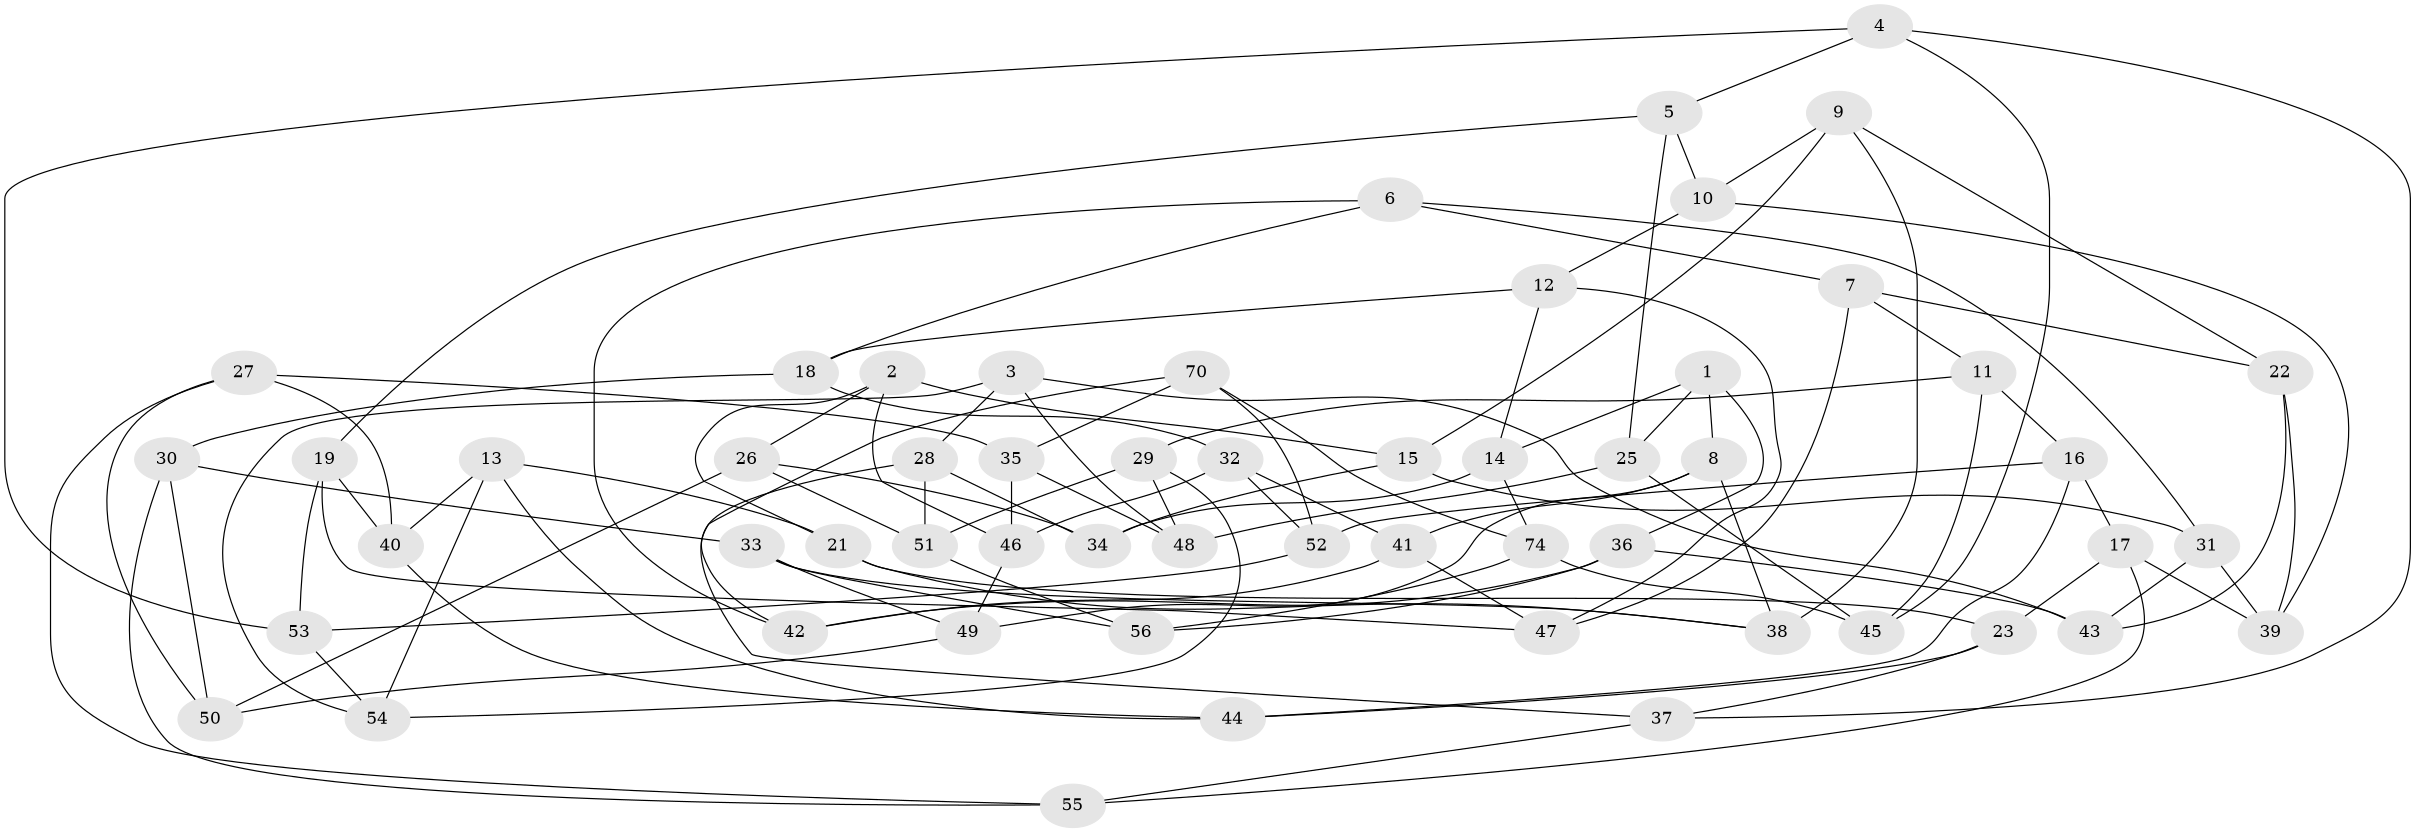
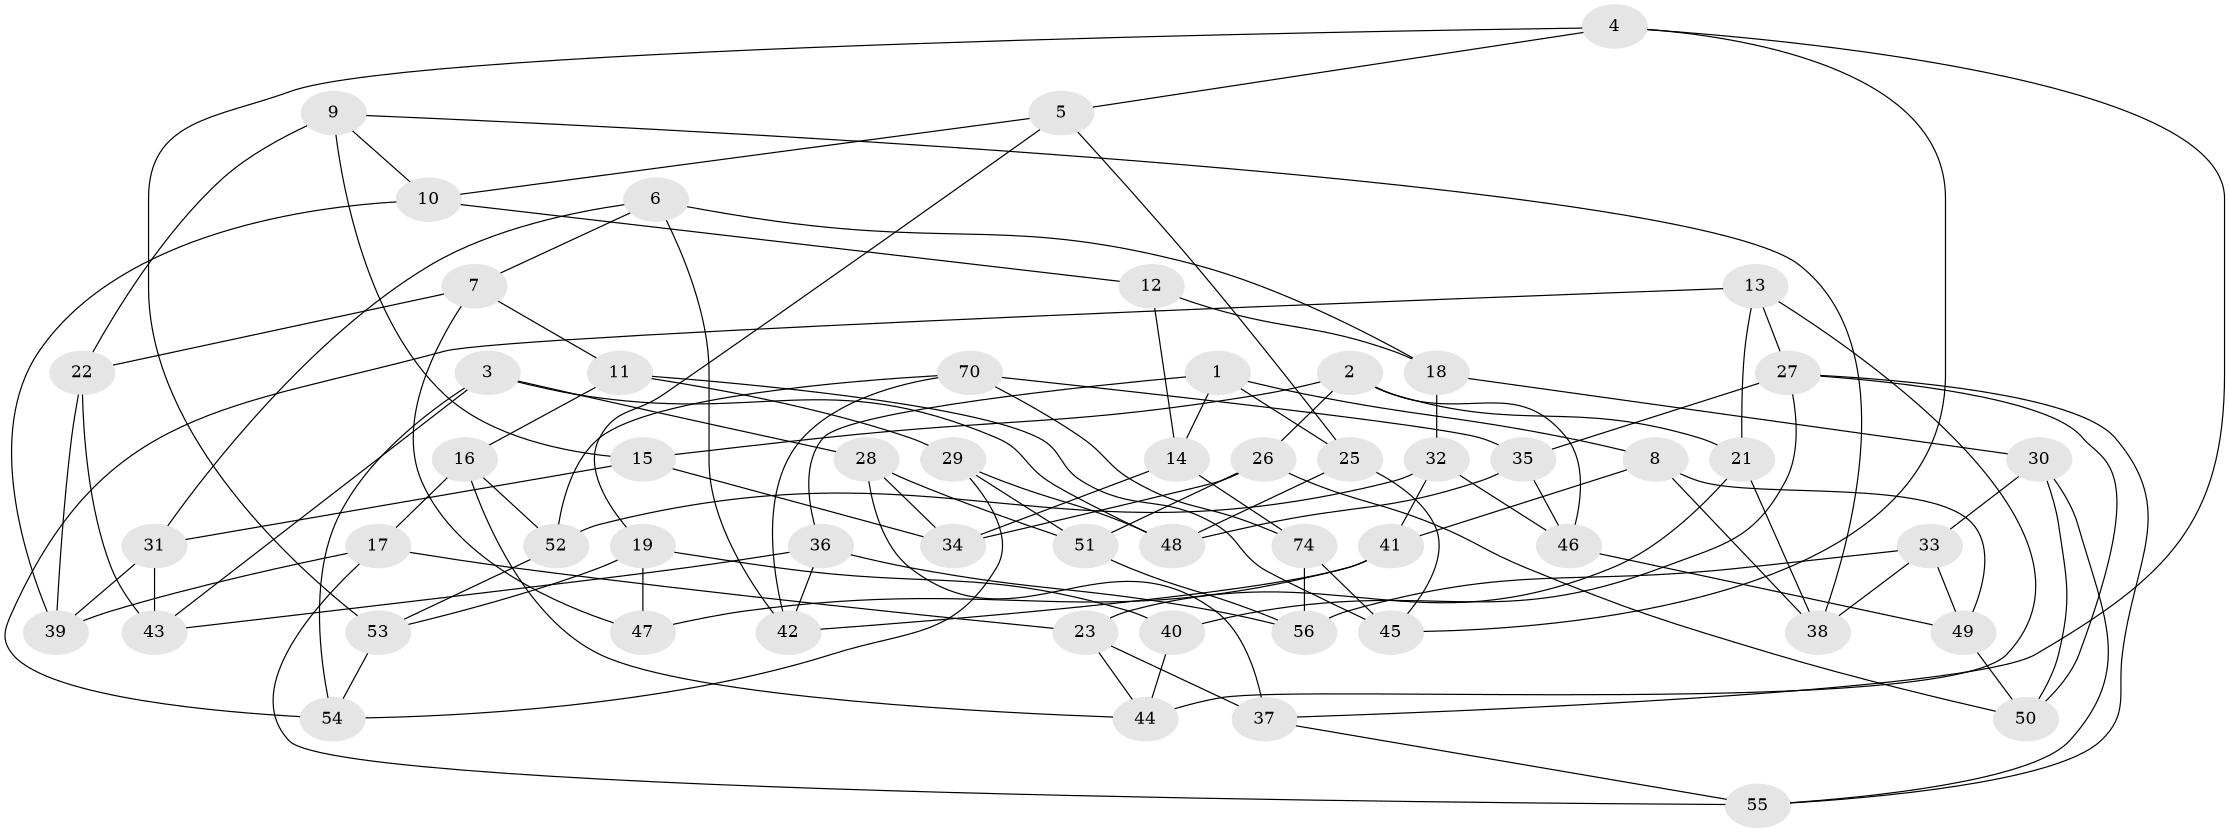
(1777, 443) -> none
(448, 498) -> (1772, 329)
